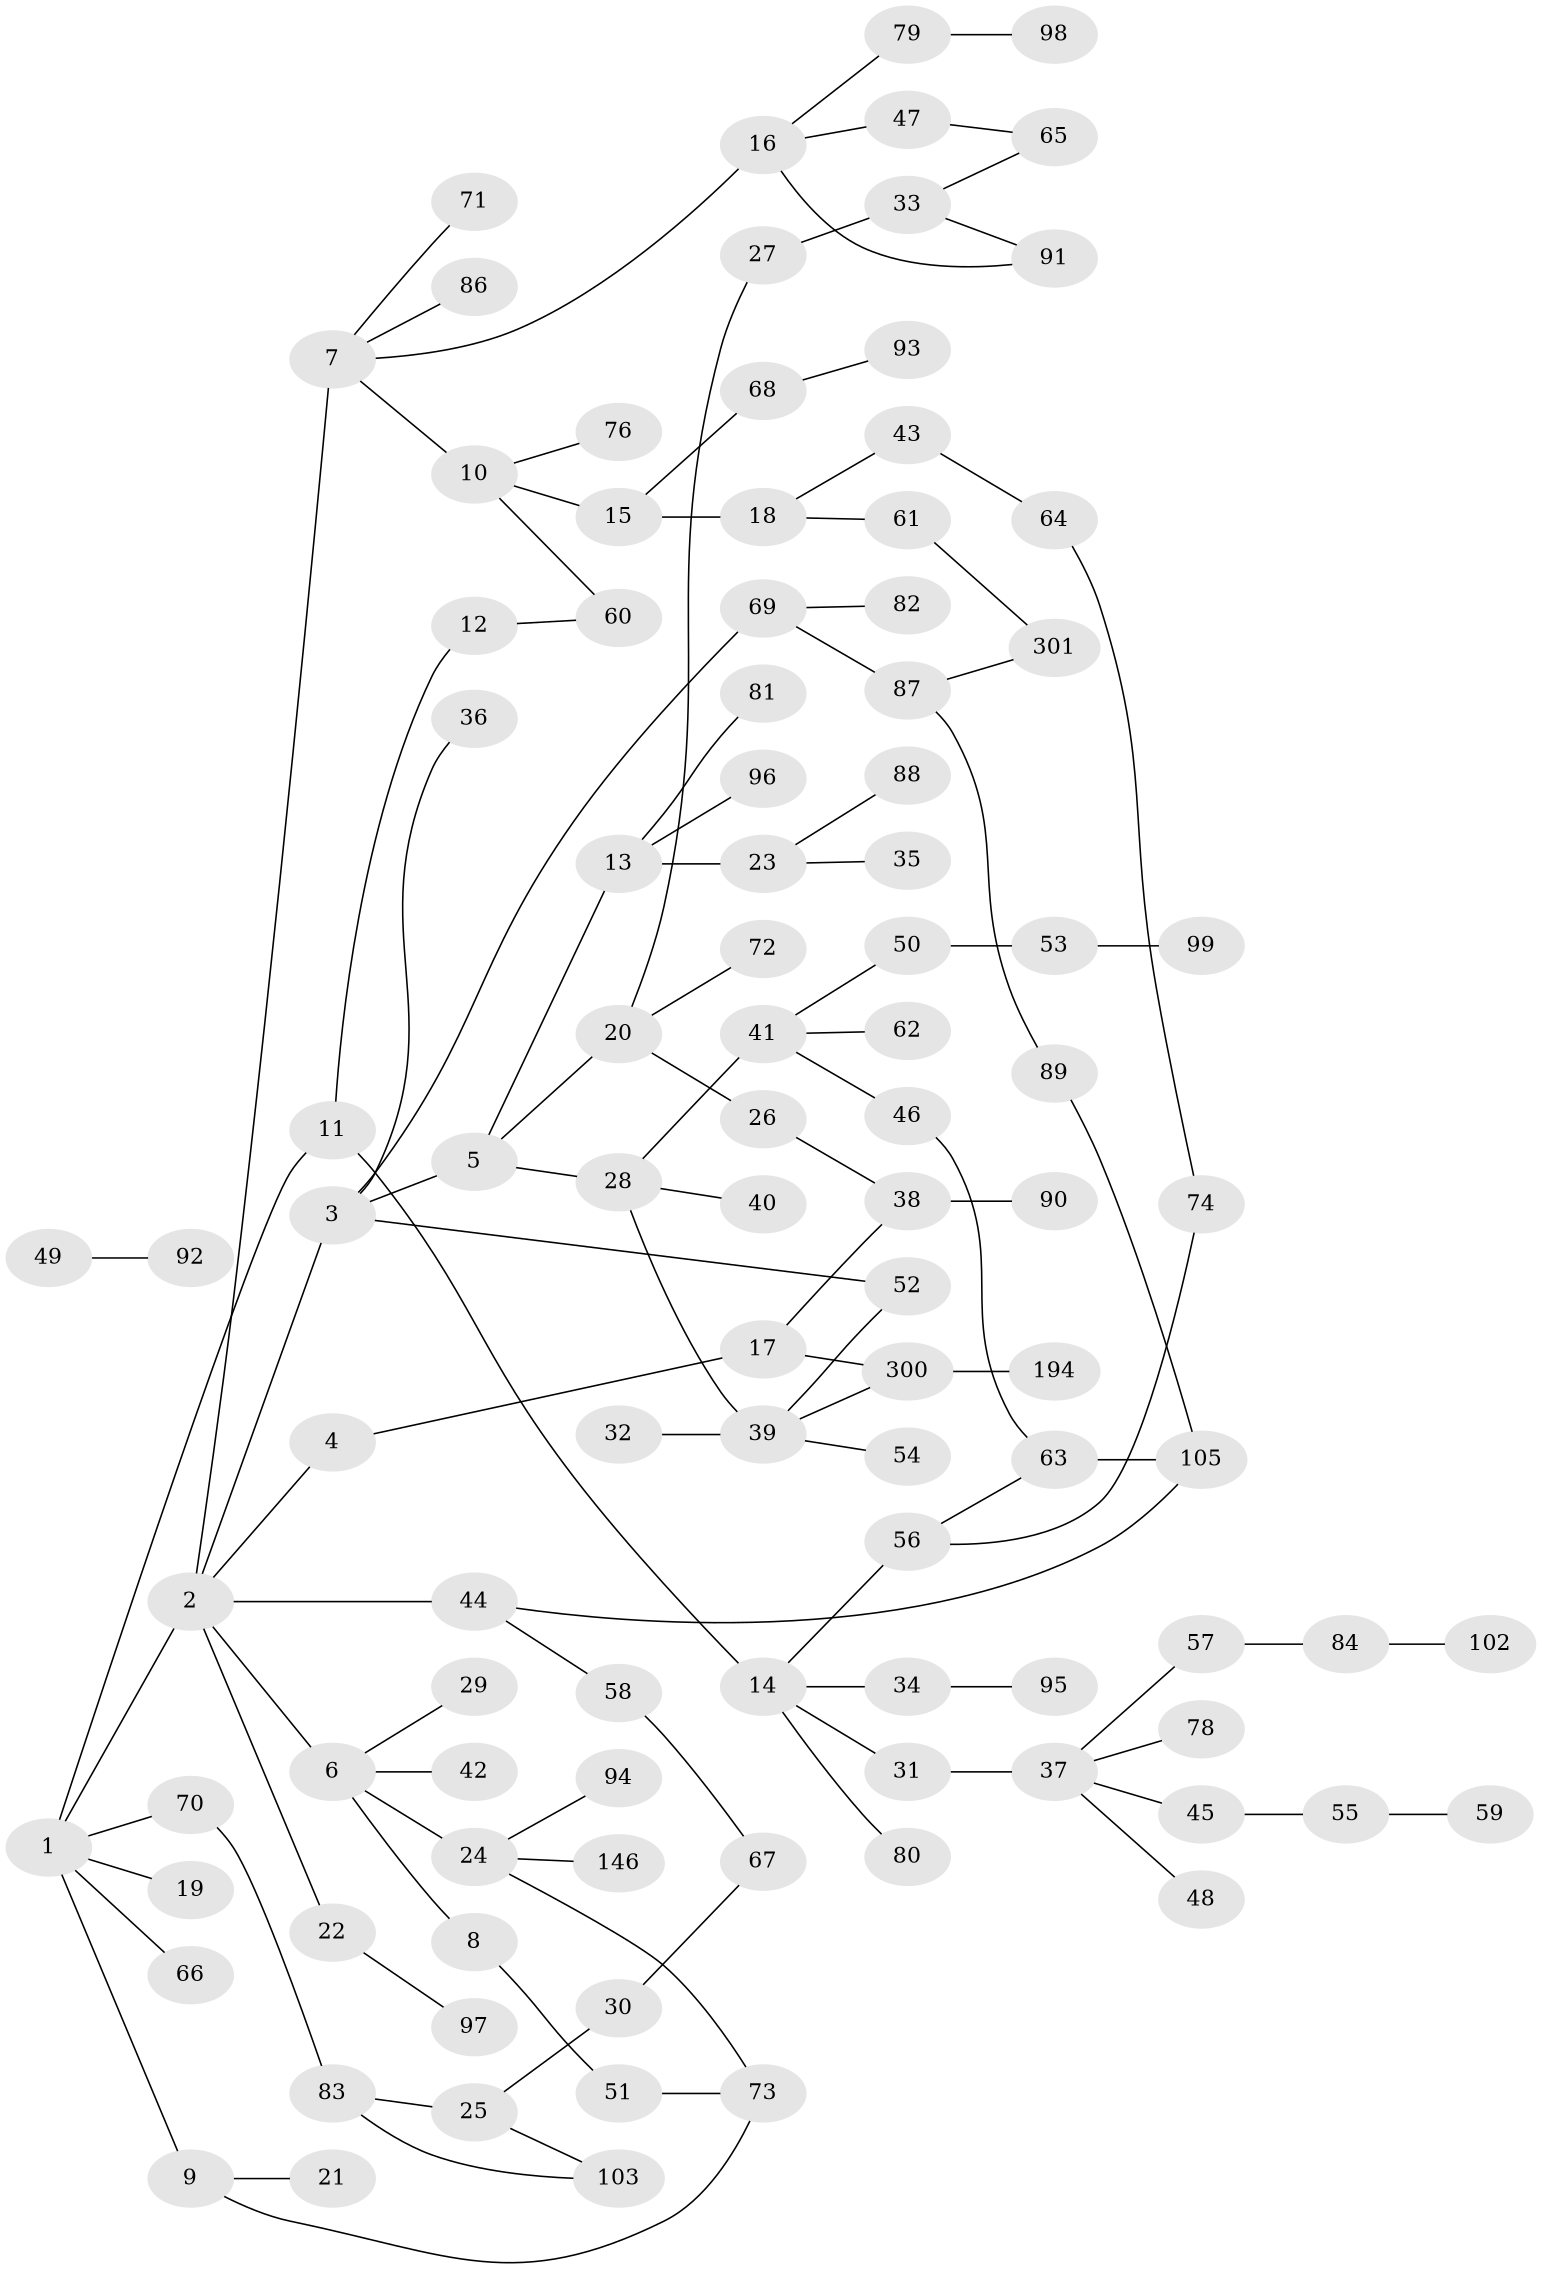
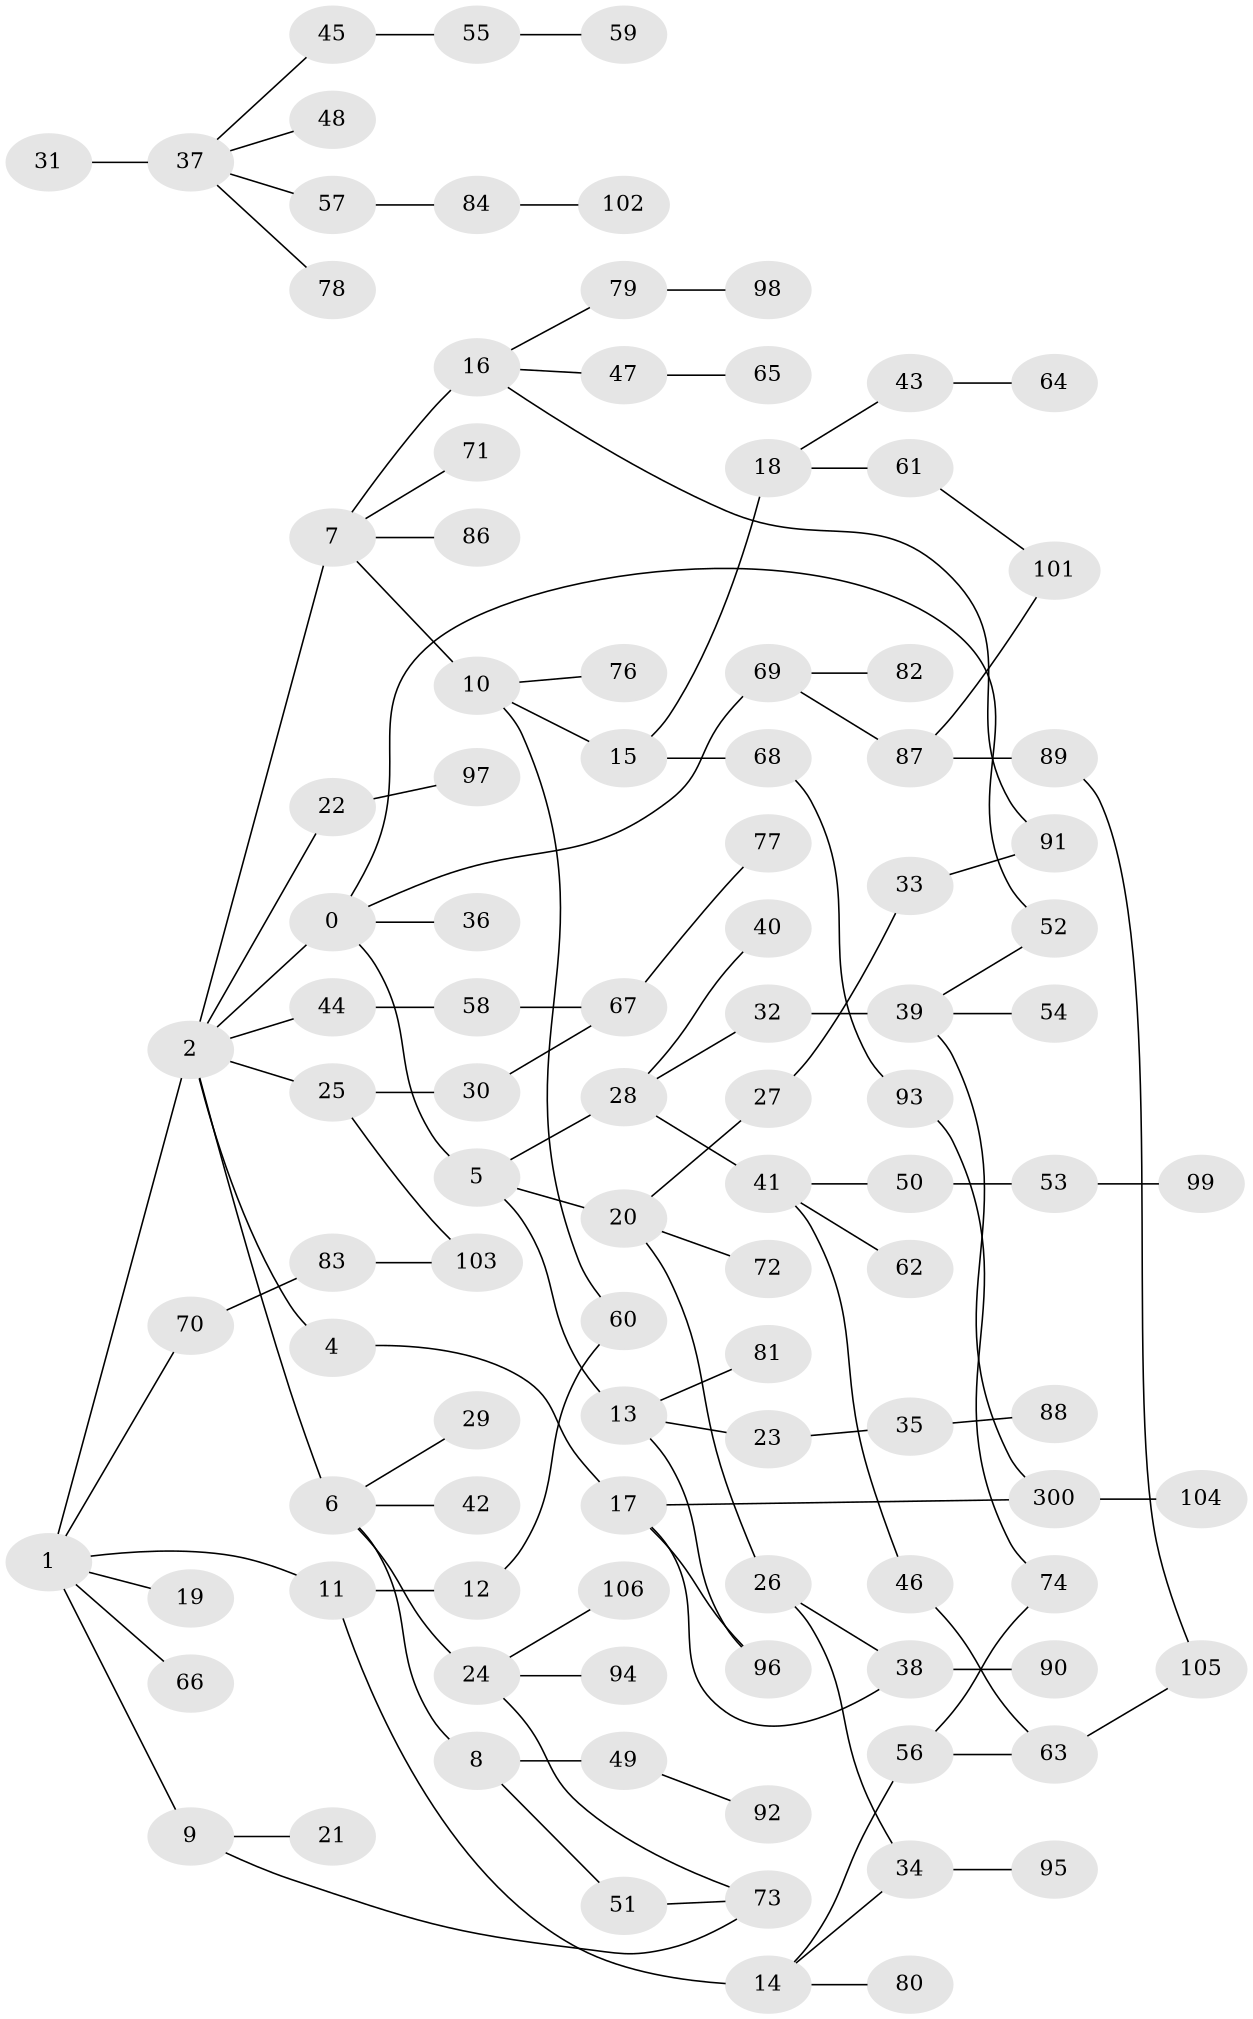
(981, 171) -> none
(1055, 648) -> (1055, 571)
(836, 820) -> (968, 1422)
none -> (768, 843)
(1141, 858) -> (977, 1400)
(333, 1215) -> (333, 922)
(676, 1315) -> (696, 1055)
(1055, 1371) -> (1201, 1499)
none -> (695, 1584)
(863, 1614) -> none
none -> (845, 1724)
(836, 1729) -> none
none -> (558, 1761)
(619, 1863) -> (624, 1591)
(404, 2103) -> (262, 1071)
